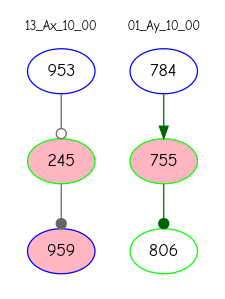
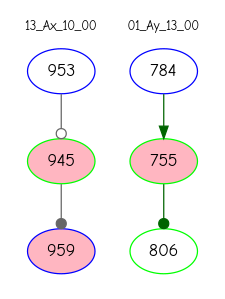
(164, 27) -> (164, 27)
(61, 161) -> (61, 161)
